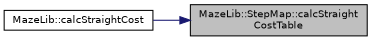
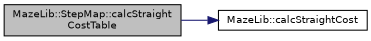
(166, 20) -> (194, 20)
